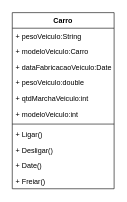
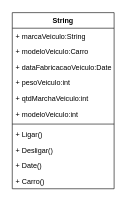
(63, 20) -> (63, 20)
(51, 36) -> (53, 36)
(51, 83) -> (45, 83)
(34, 181) -> (33, 181)
